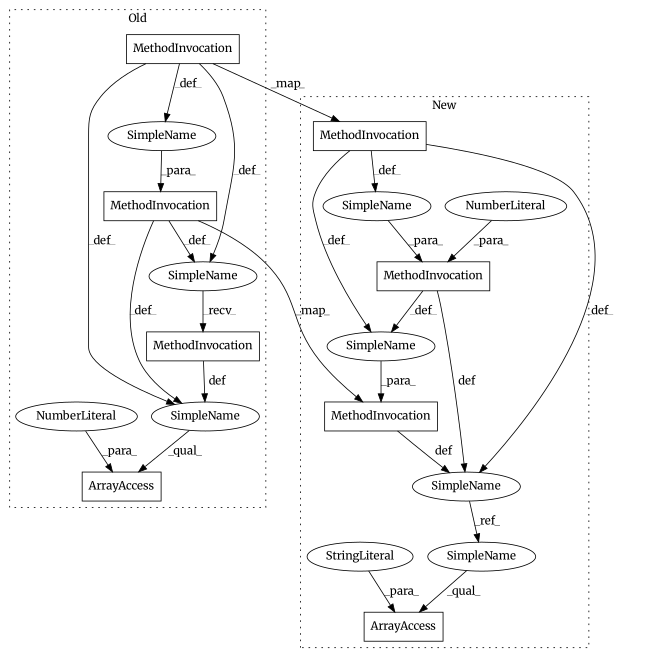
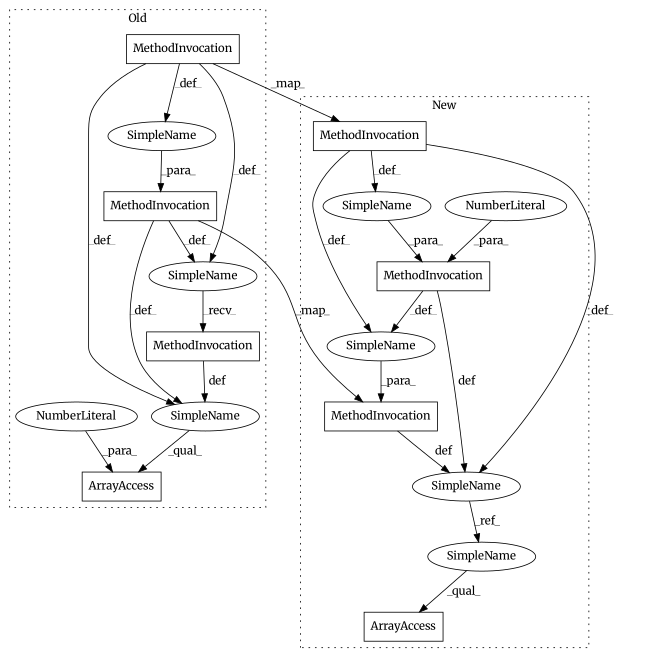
(360, 557) -> none
